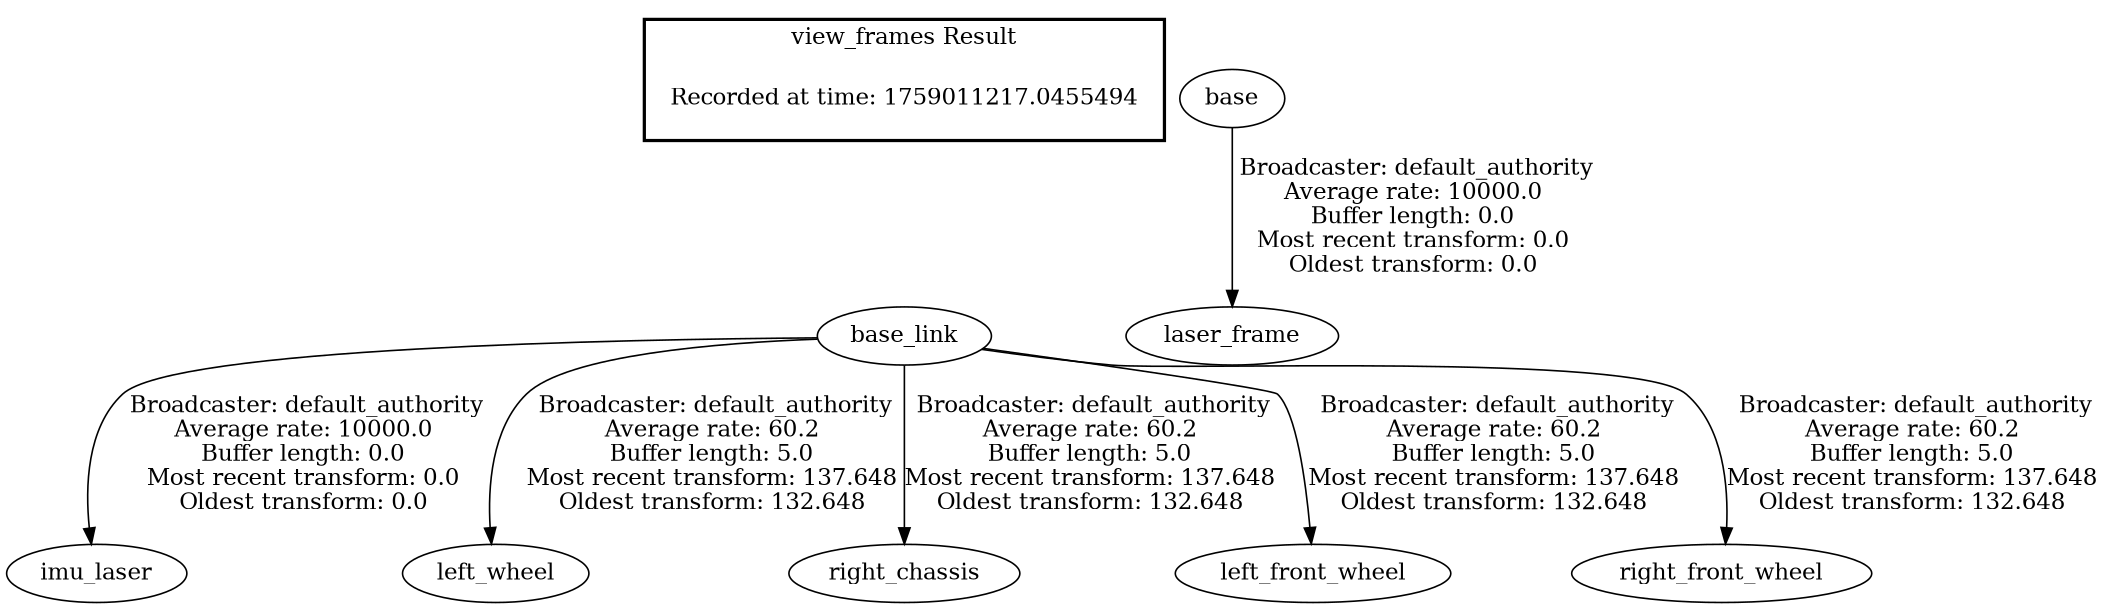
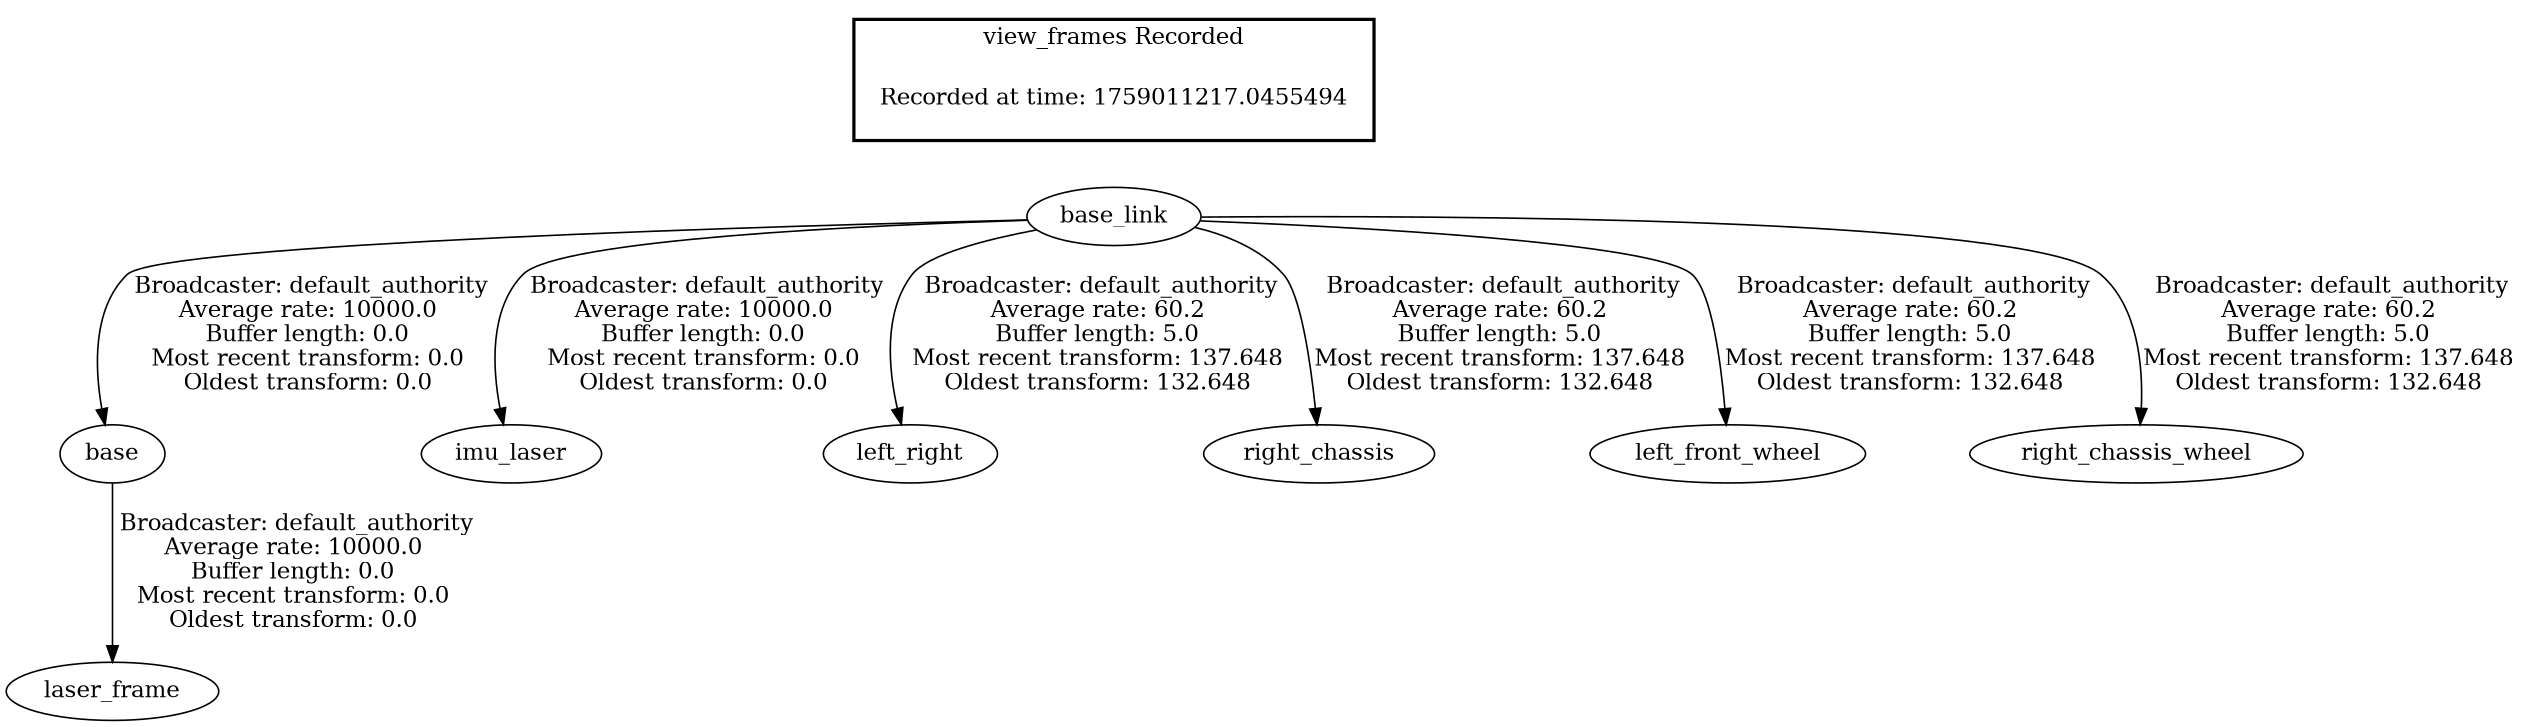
(904, 38) -> (1114, 38)
none -> (505, 237)
(496, 573) -> (910, 454)
(1722, 573) -> (2136, 454)
